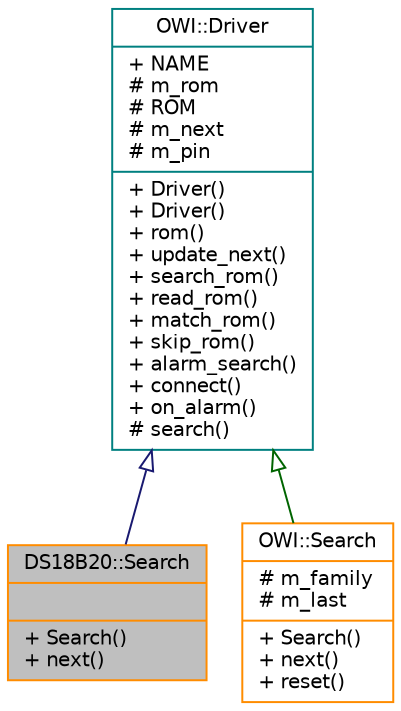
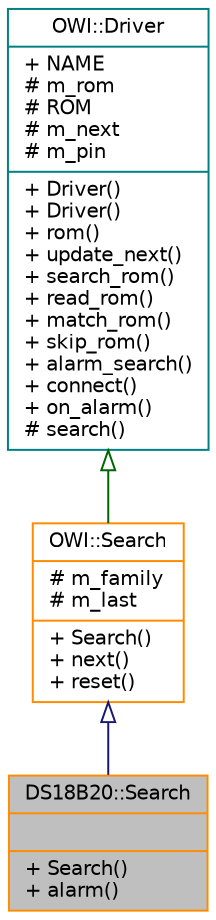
(136, 507) -> (108, 749)
(65, 660) -> (72, 891)
